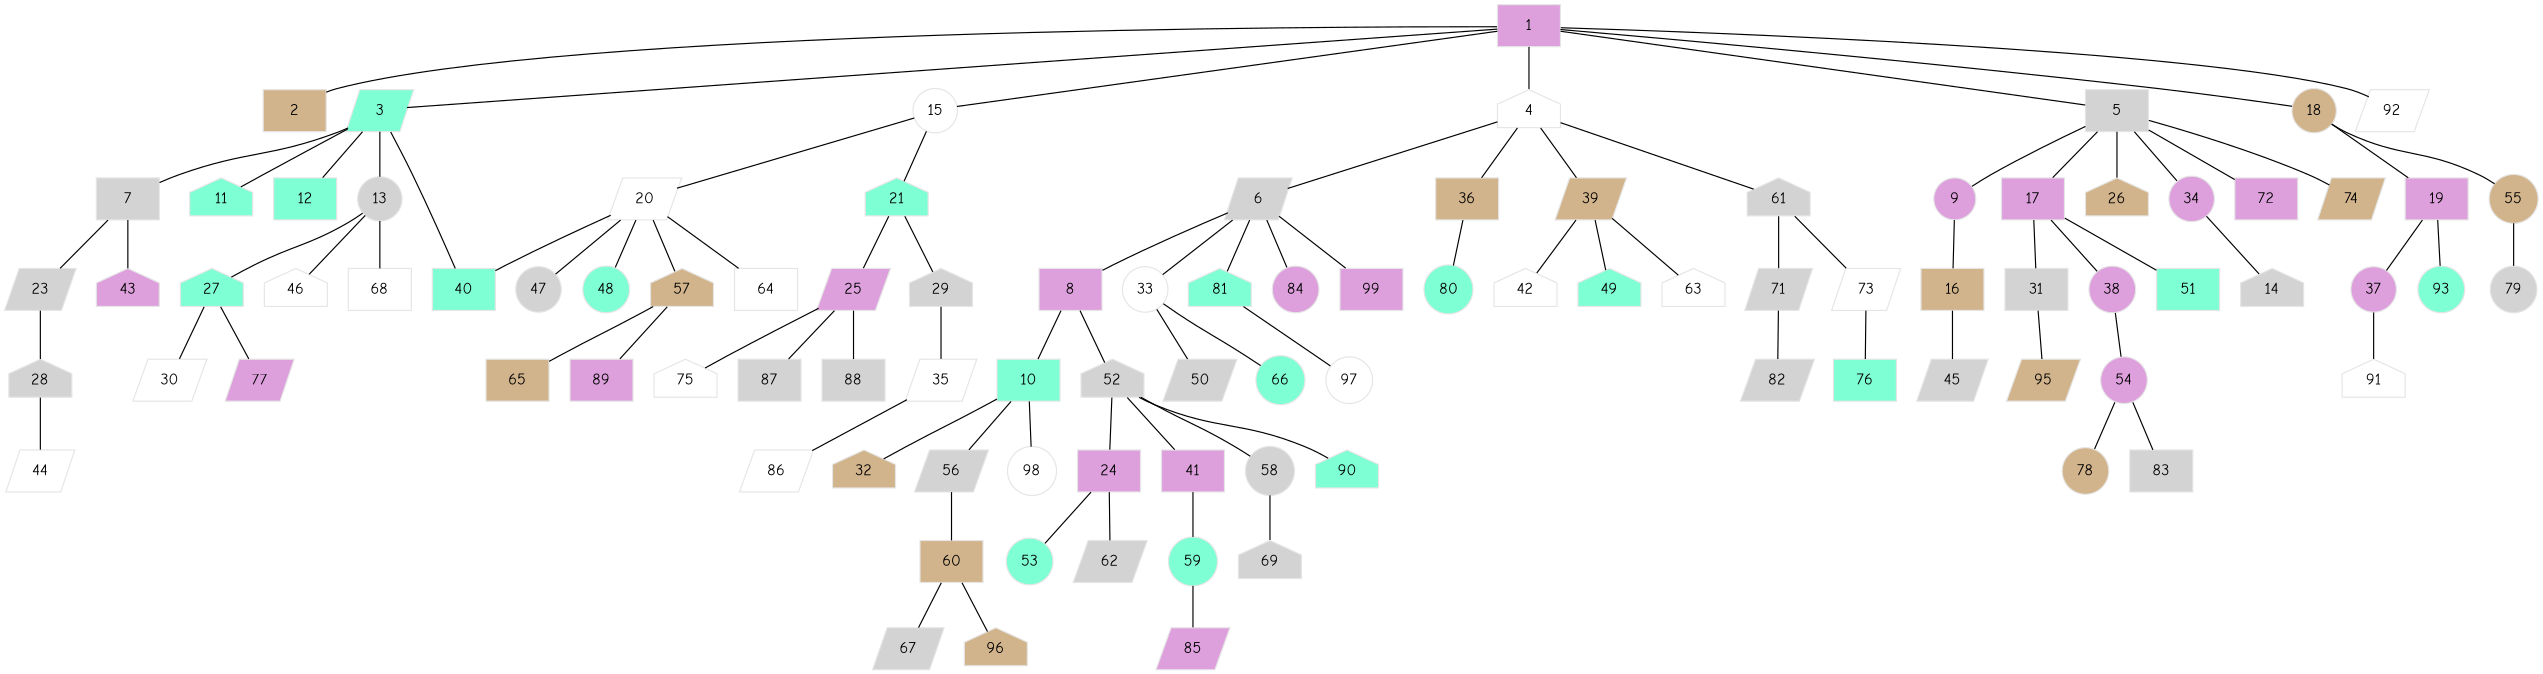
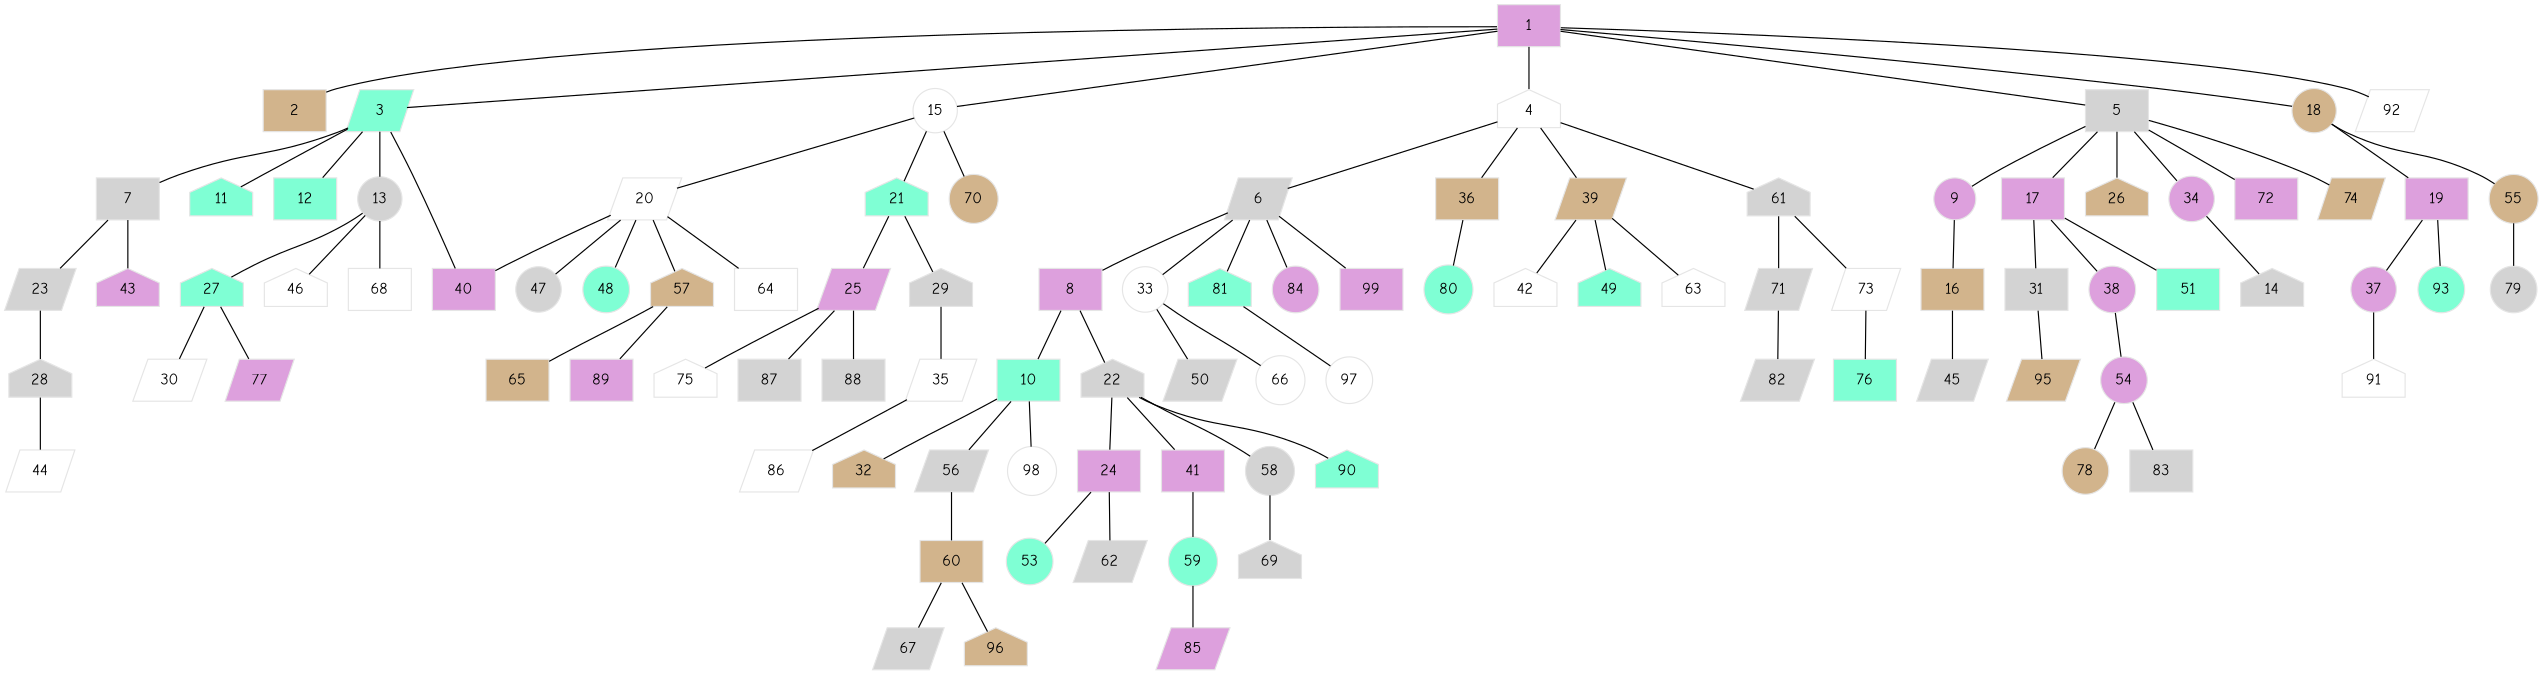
none -> (974, 199)
(464, 289) -> (464, 289)
(1113, 380) -> (1113, 380)
(1280, 380) -> (1280, 380)
